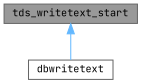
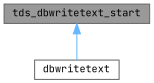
(71, 14) -> (77, 14)
